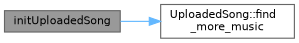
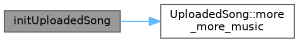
(228, 21) -> (228, 21)
